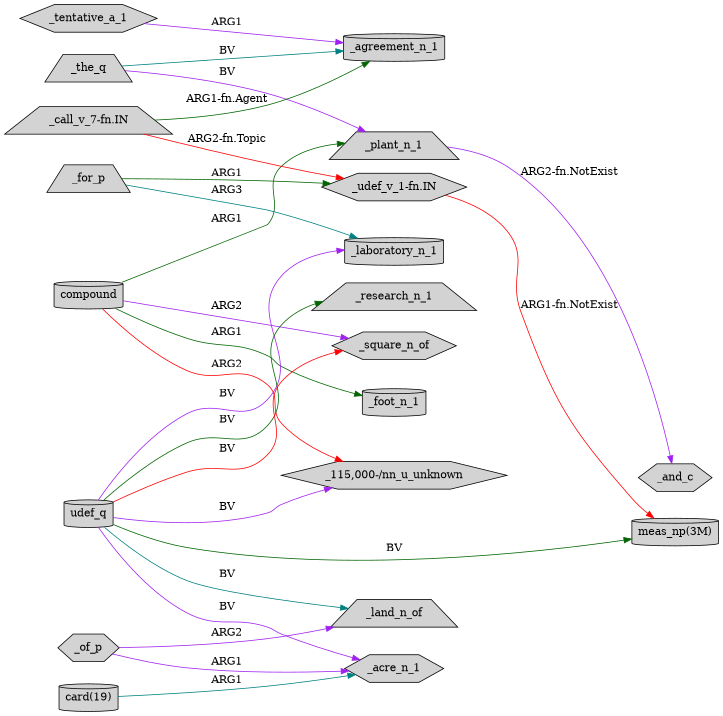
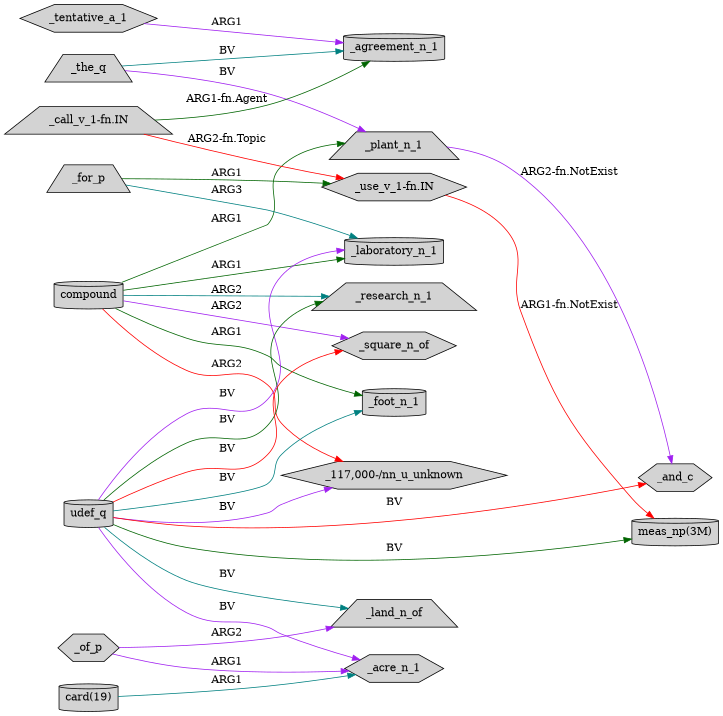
(89, 120) -> (89, 120)
(394, 187) -> (394, 187)
none -> (230, 275)
none -> (222, 296)
(394, 475) -> (394, 475)
none -> (249, 490)
none -> (377, 522)
